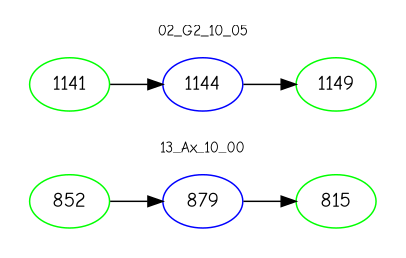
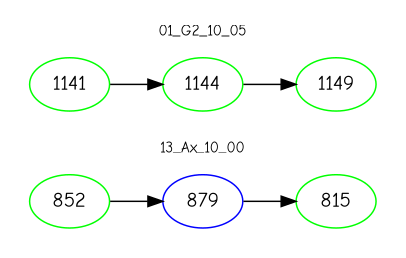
(203, 32) -> (203, 32)
(203, 84) -> (203, 84)
